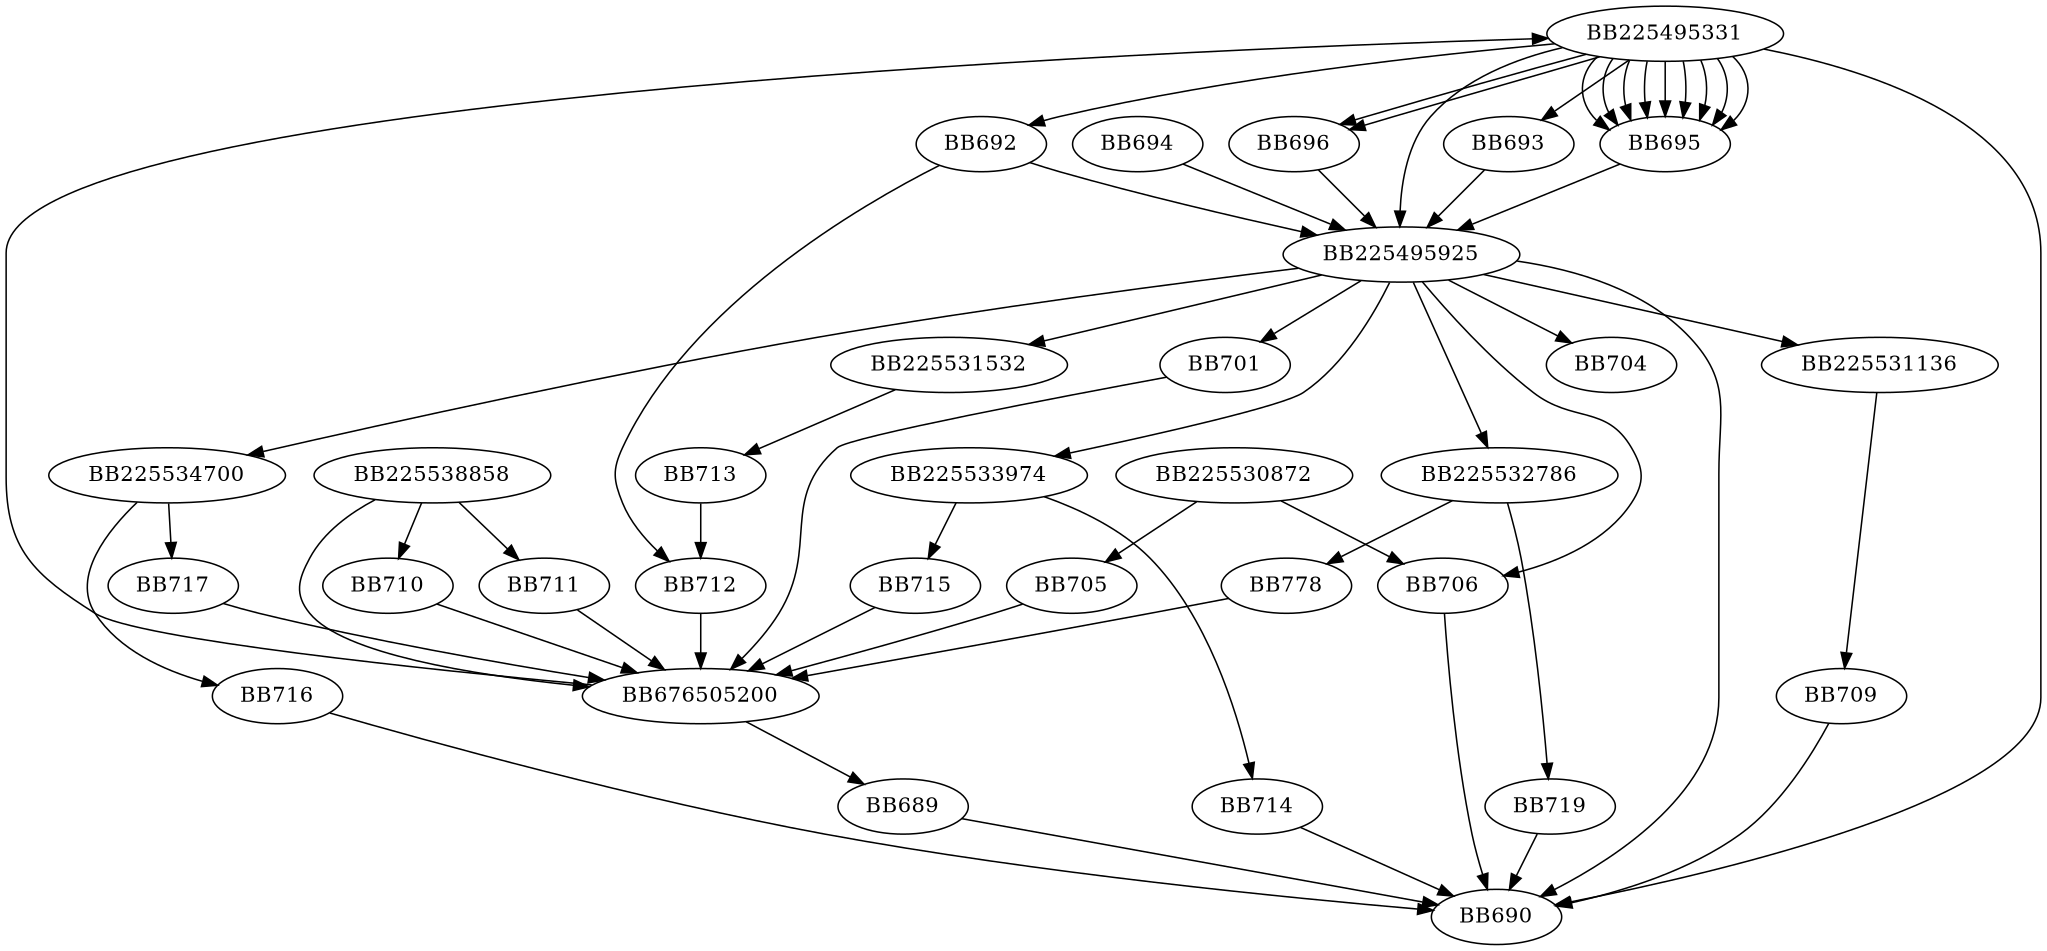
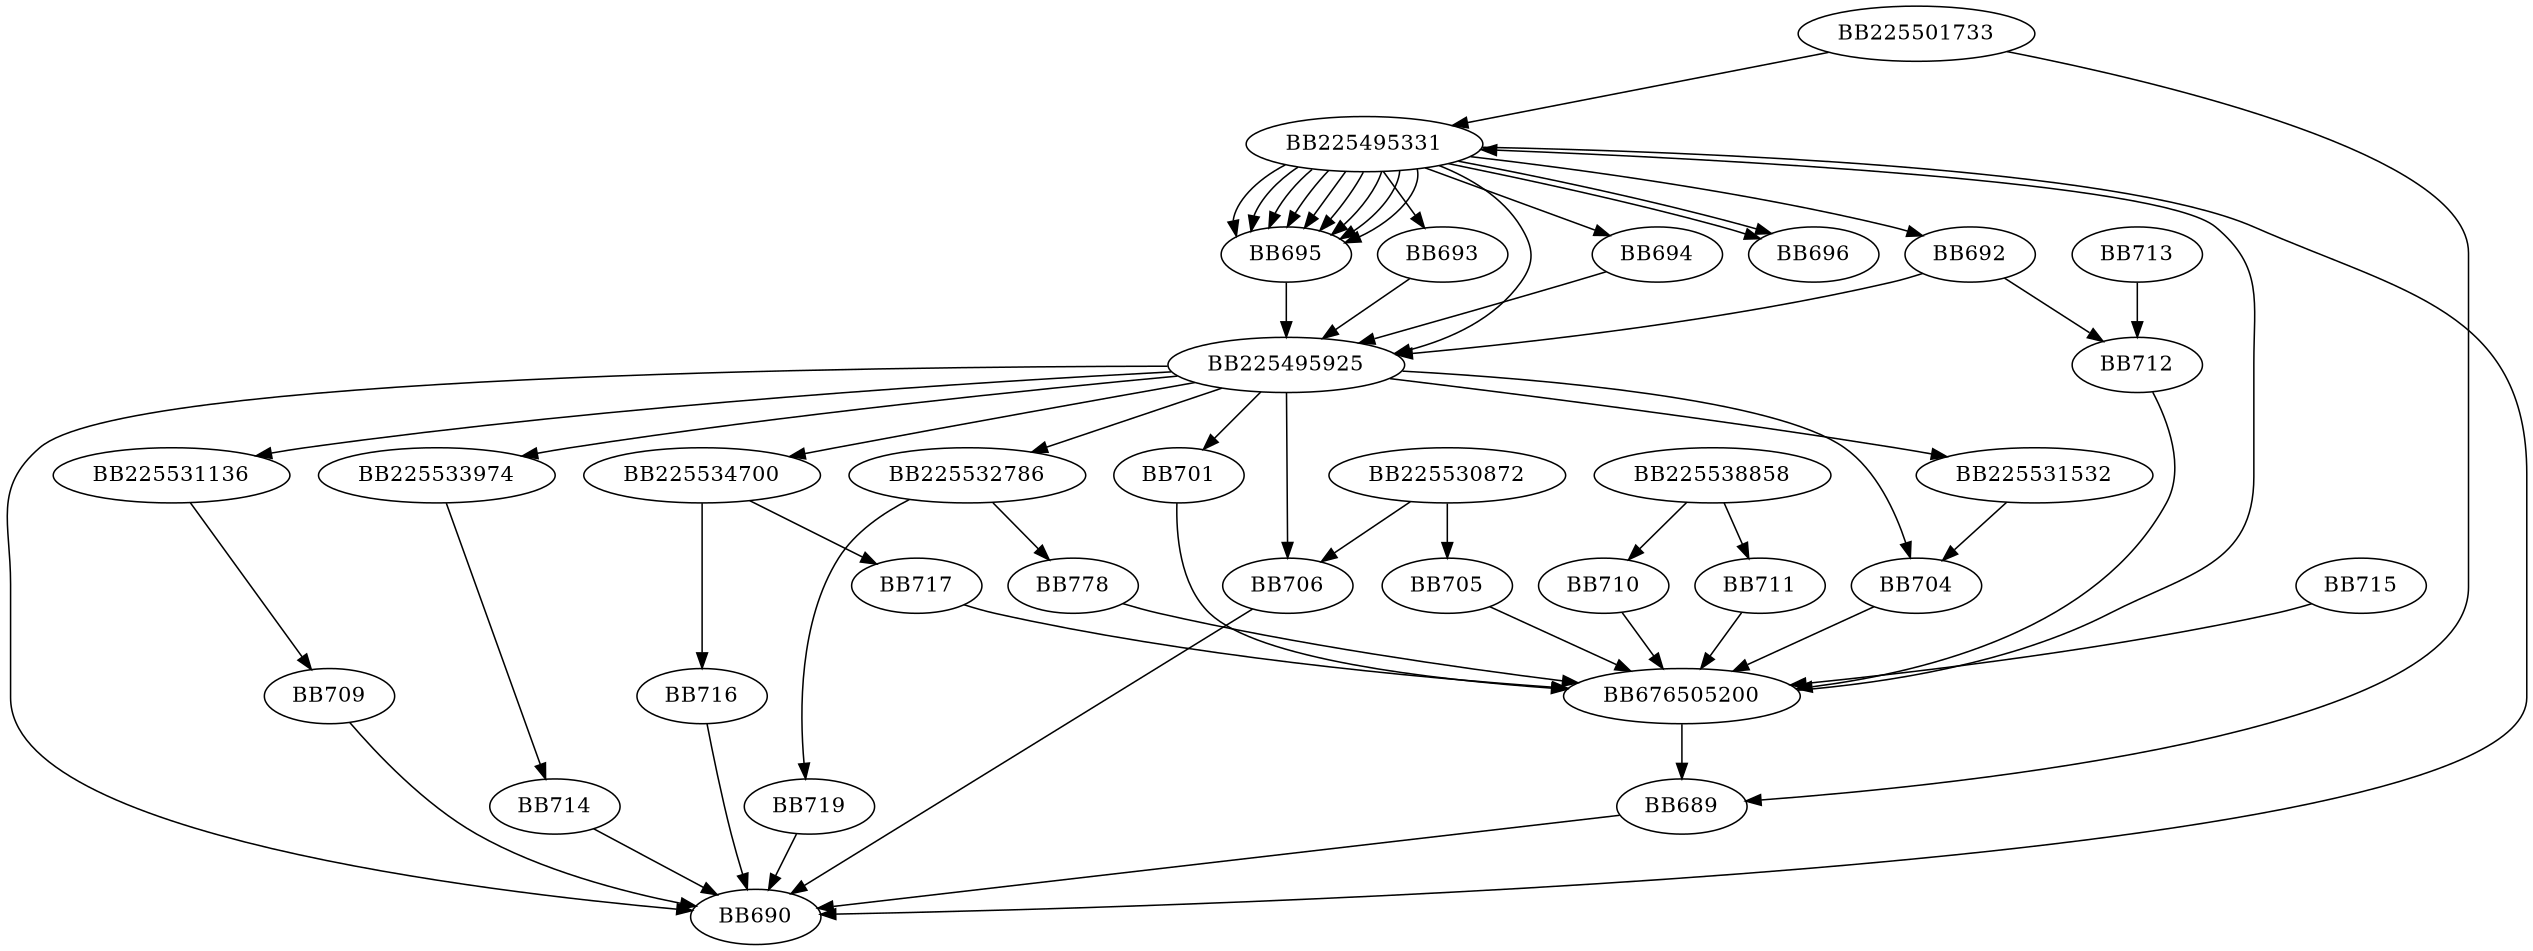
none -> (1917, 34)
(1342, 193) -> none
none -> (1514, 201)
(827, 419) -> (1981, 526)
(946, 524) -> none
(375, 649) -> (1811, 636)
